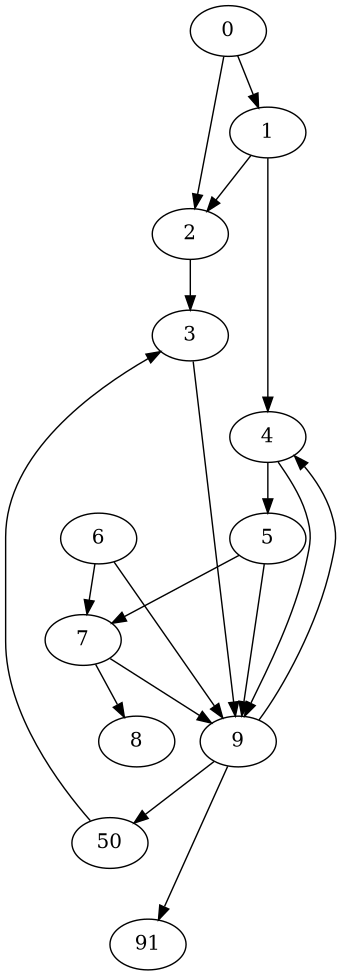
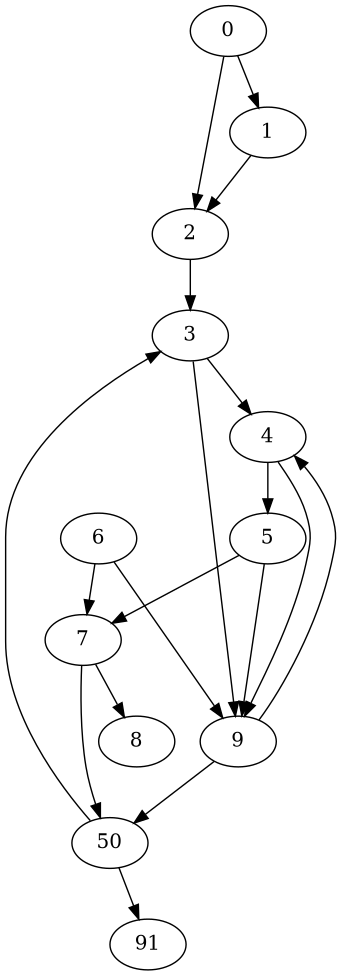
(268, 278) -> (225, 381)
(155, 687) -> (82, 736)
(196, 836) -> (126, 887)
